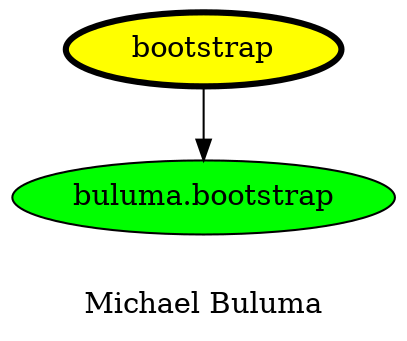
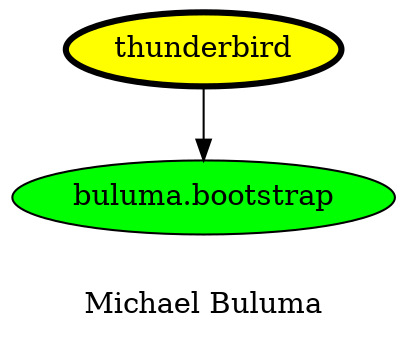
(204, 49) -> (204, 49)
